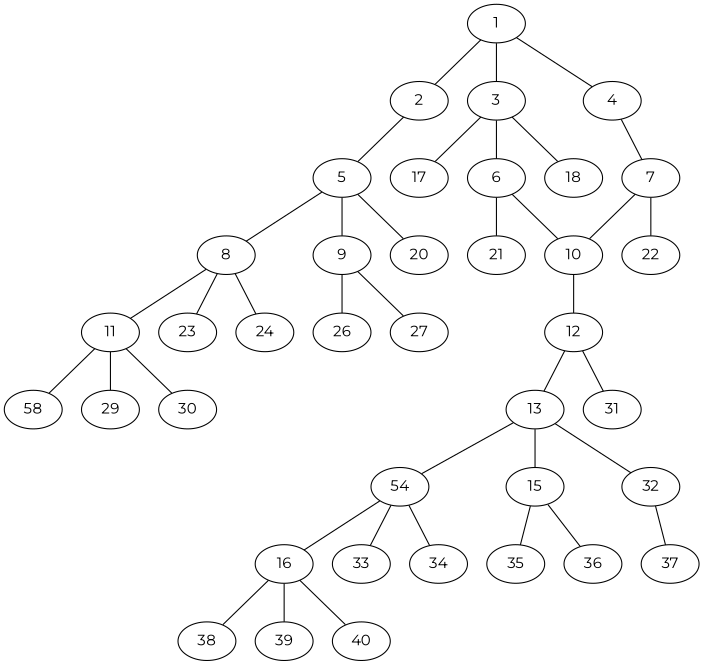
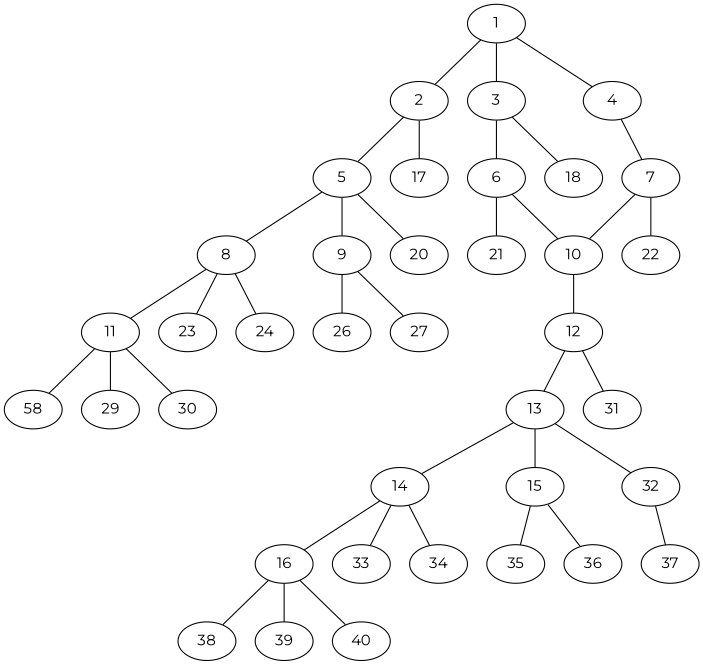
(458, 139) -> (419, 139)
(400, 487) -> (400, 487)
